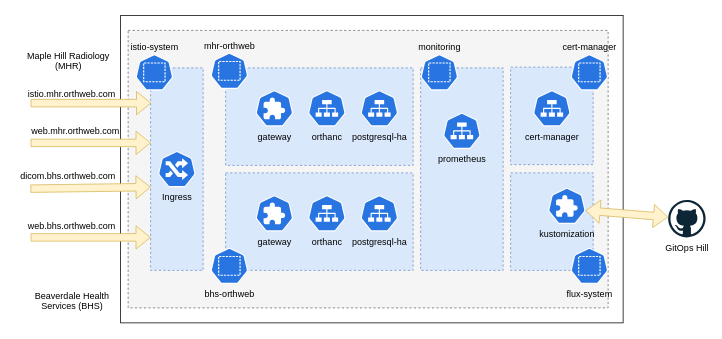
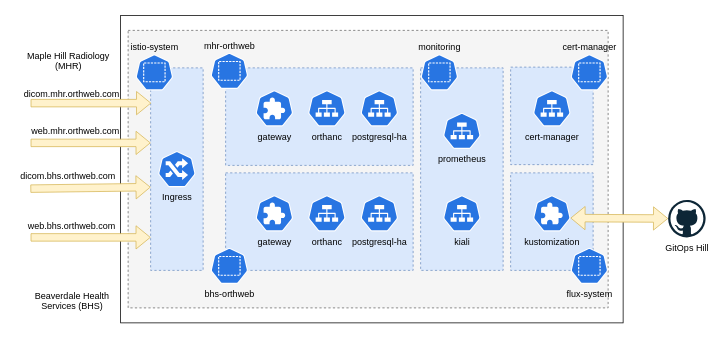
(72, 94) -> (72, 94)
(567, 206) -> (552, 213)
none -> (462, 213)
